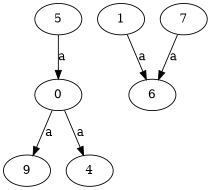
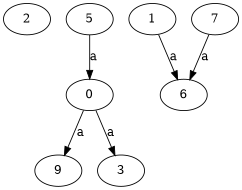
none -> (27, 19)
(90, 171) -> (121, 171)
